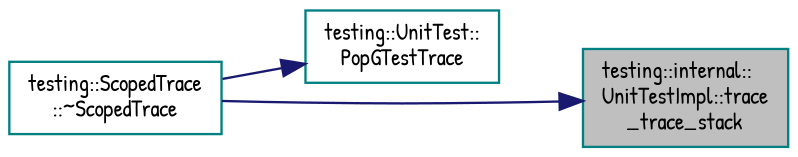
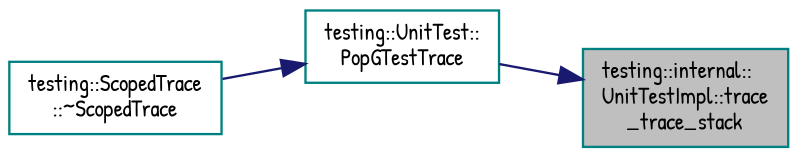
(391, 103) -> (529, 70)
